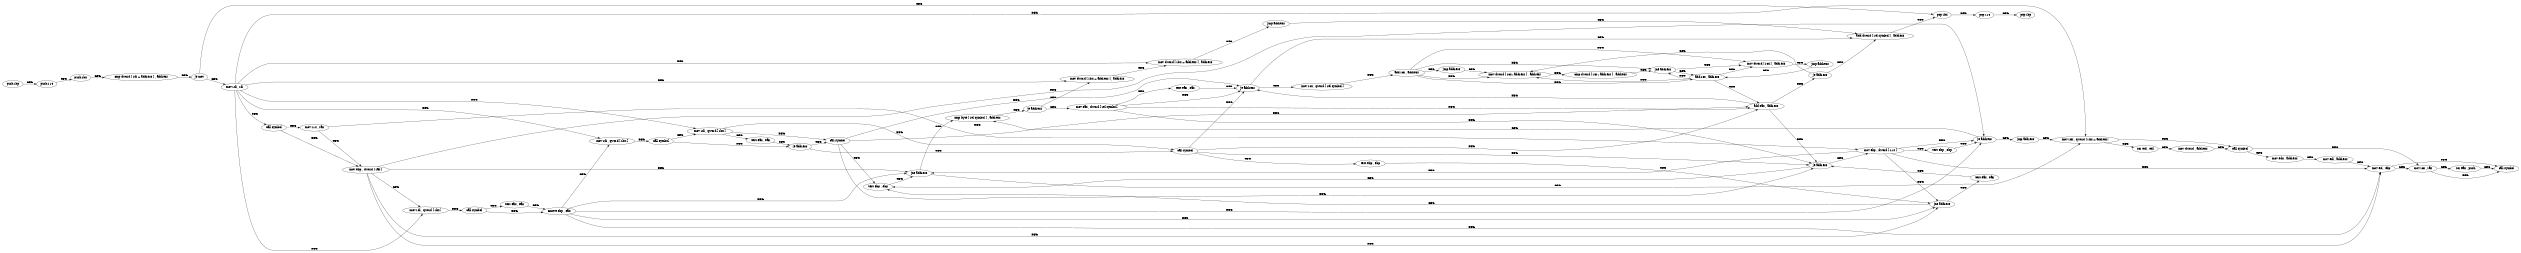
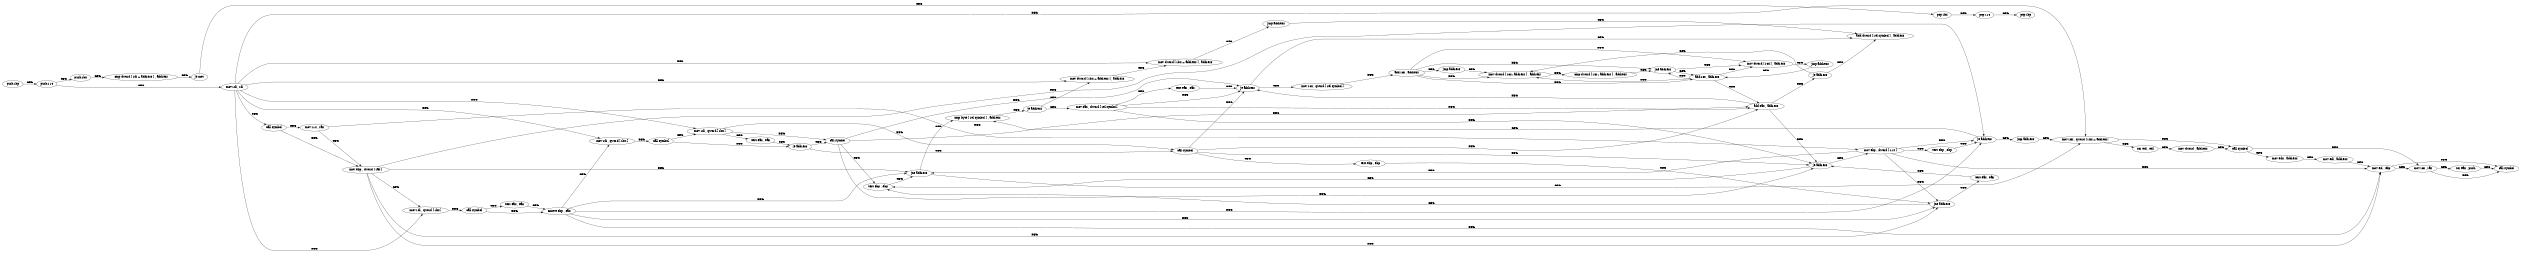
(1912, 25) -> none
(215, 82) -> (138, 87)
